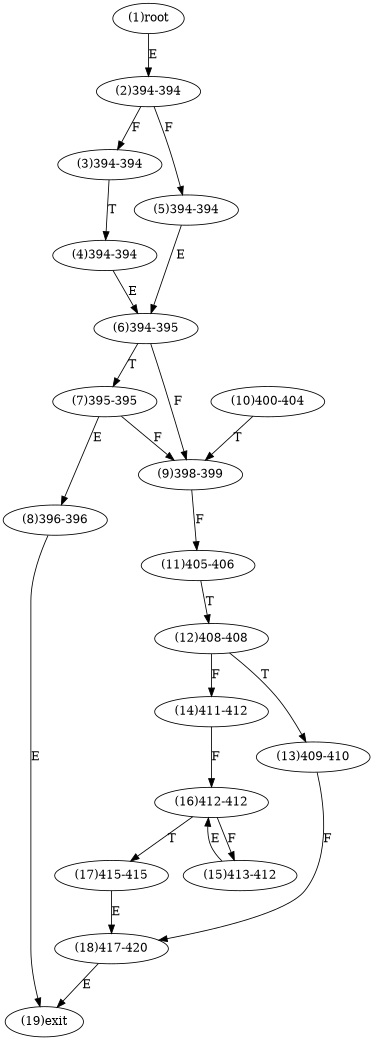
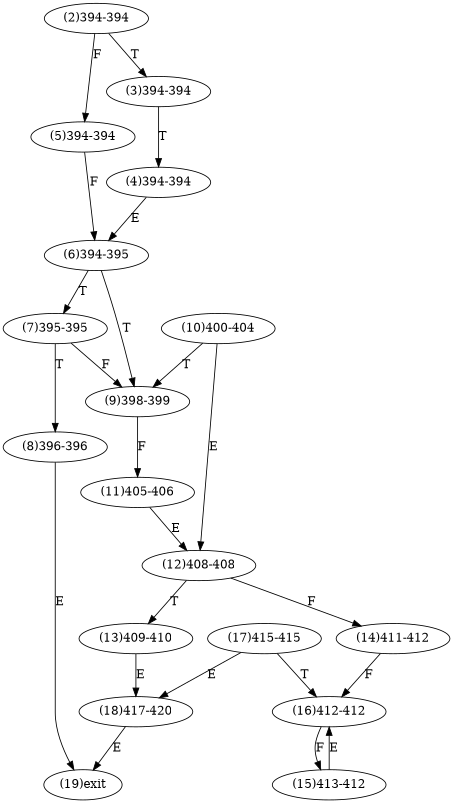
(149, 18) -> none
(136, 128) -> (135, 55)
(181, 255) -> (94, 182)
(178, 402) -> (127, 329)
(98, 438) -> (59, 365)
none -> (209, 443)
(210, 602) -> (176, 529)
(165, 836) -> (294, 672)
(327, 839) -> (141, 675)
